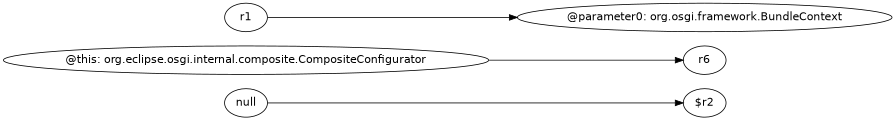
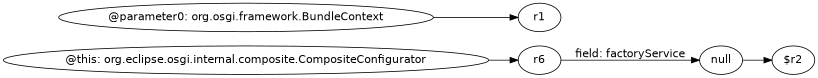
(388, 17) -> (472, 17)
none -> (626, 60)
